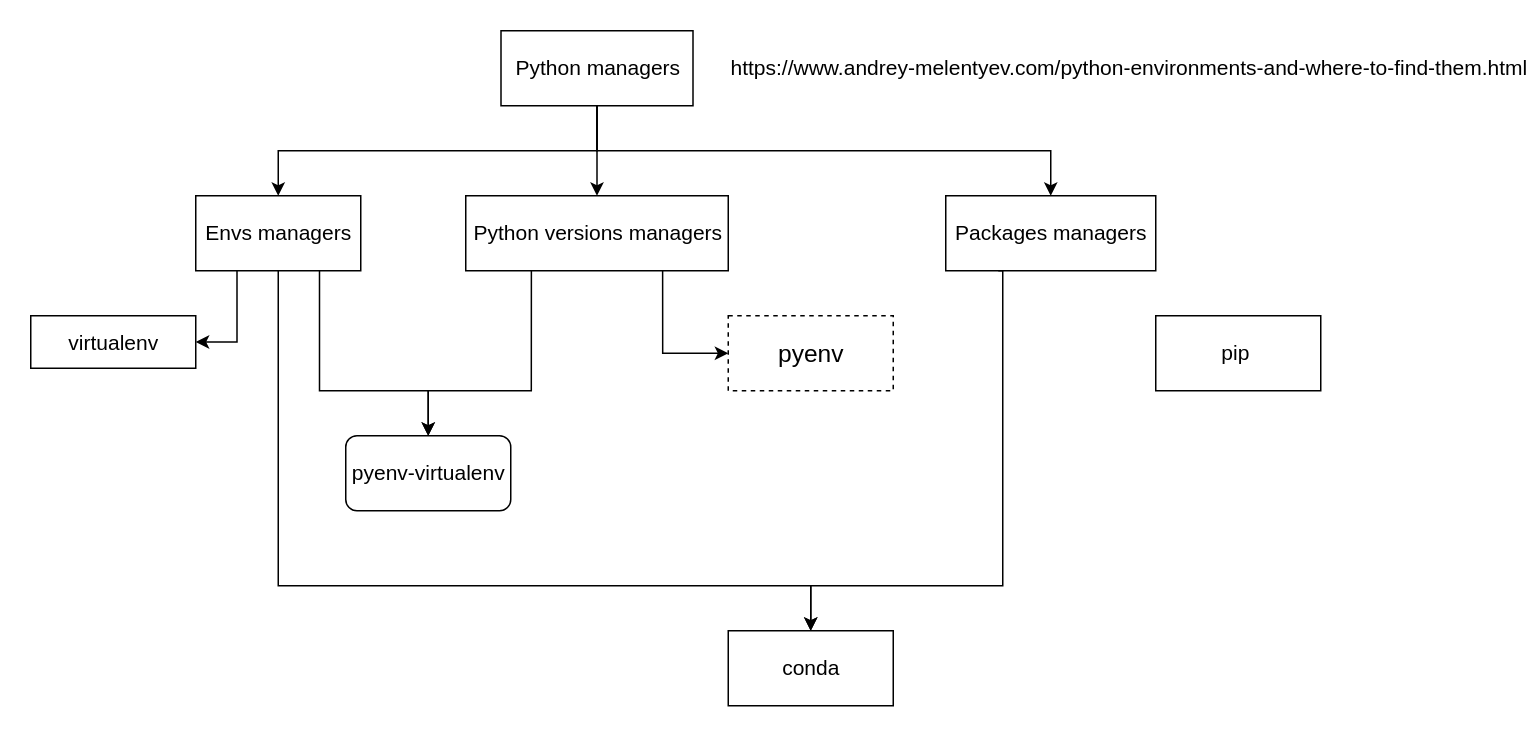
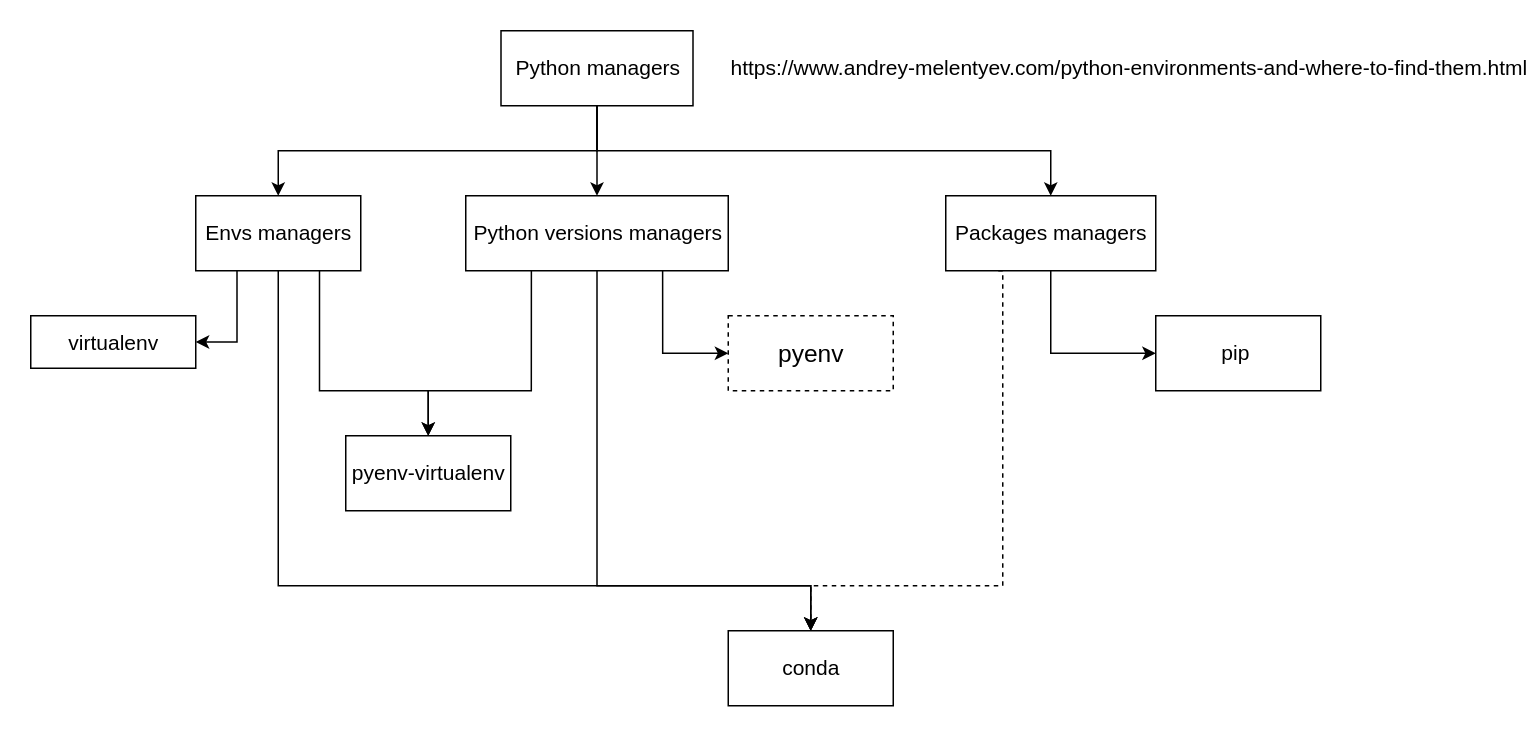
none -> (1057, 353)
none -> (597, 427)
(428, 473) -> (428, 473)
(1003, 522) -> (1003, 522)
